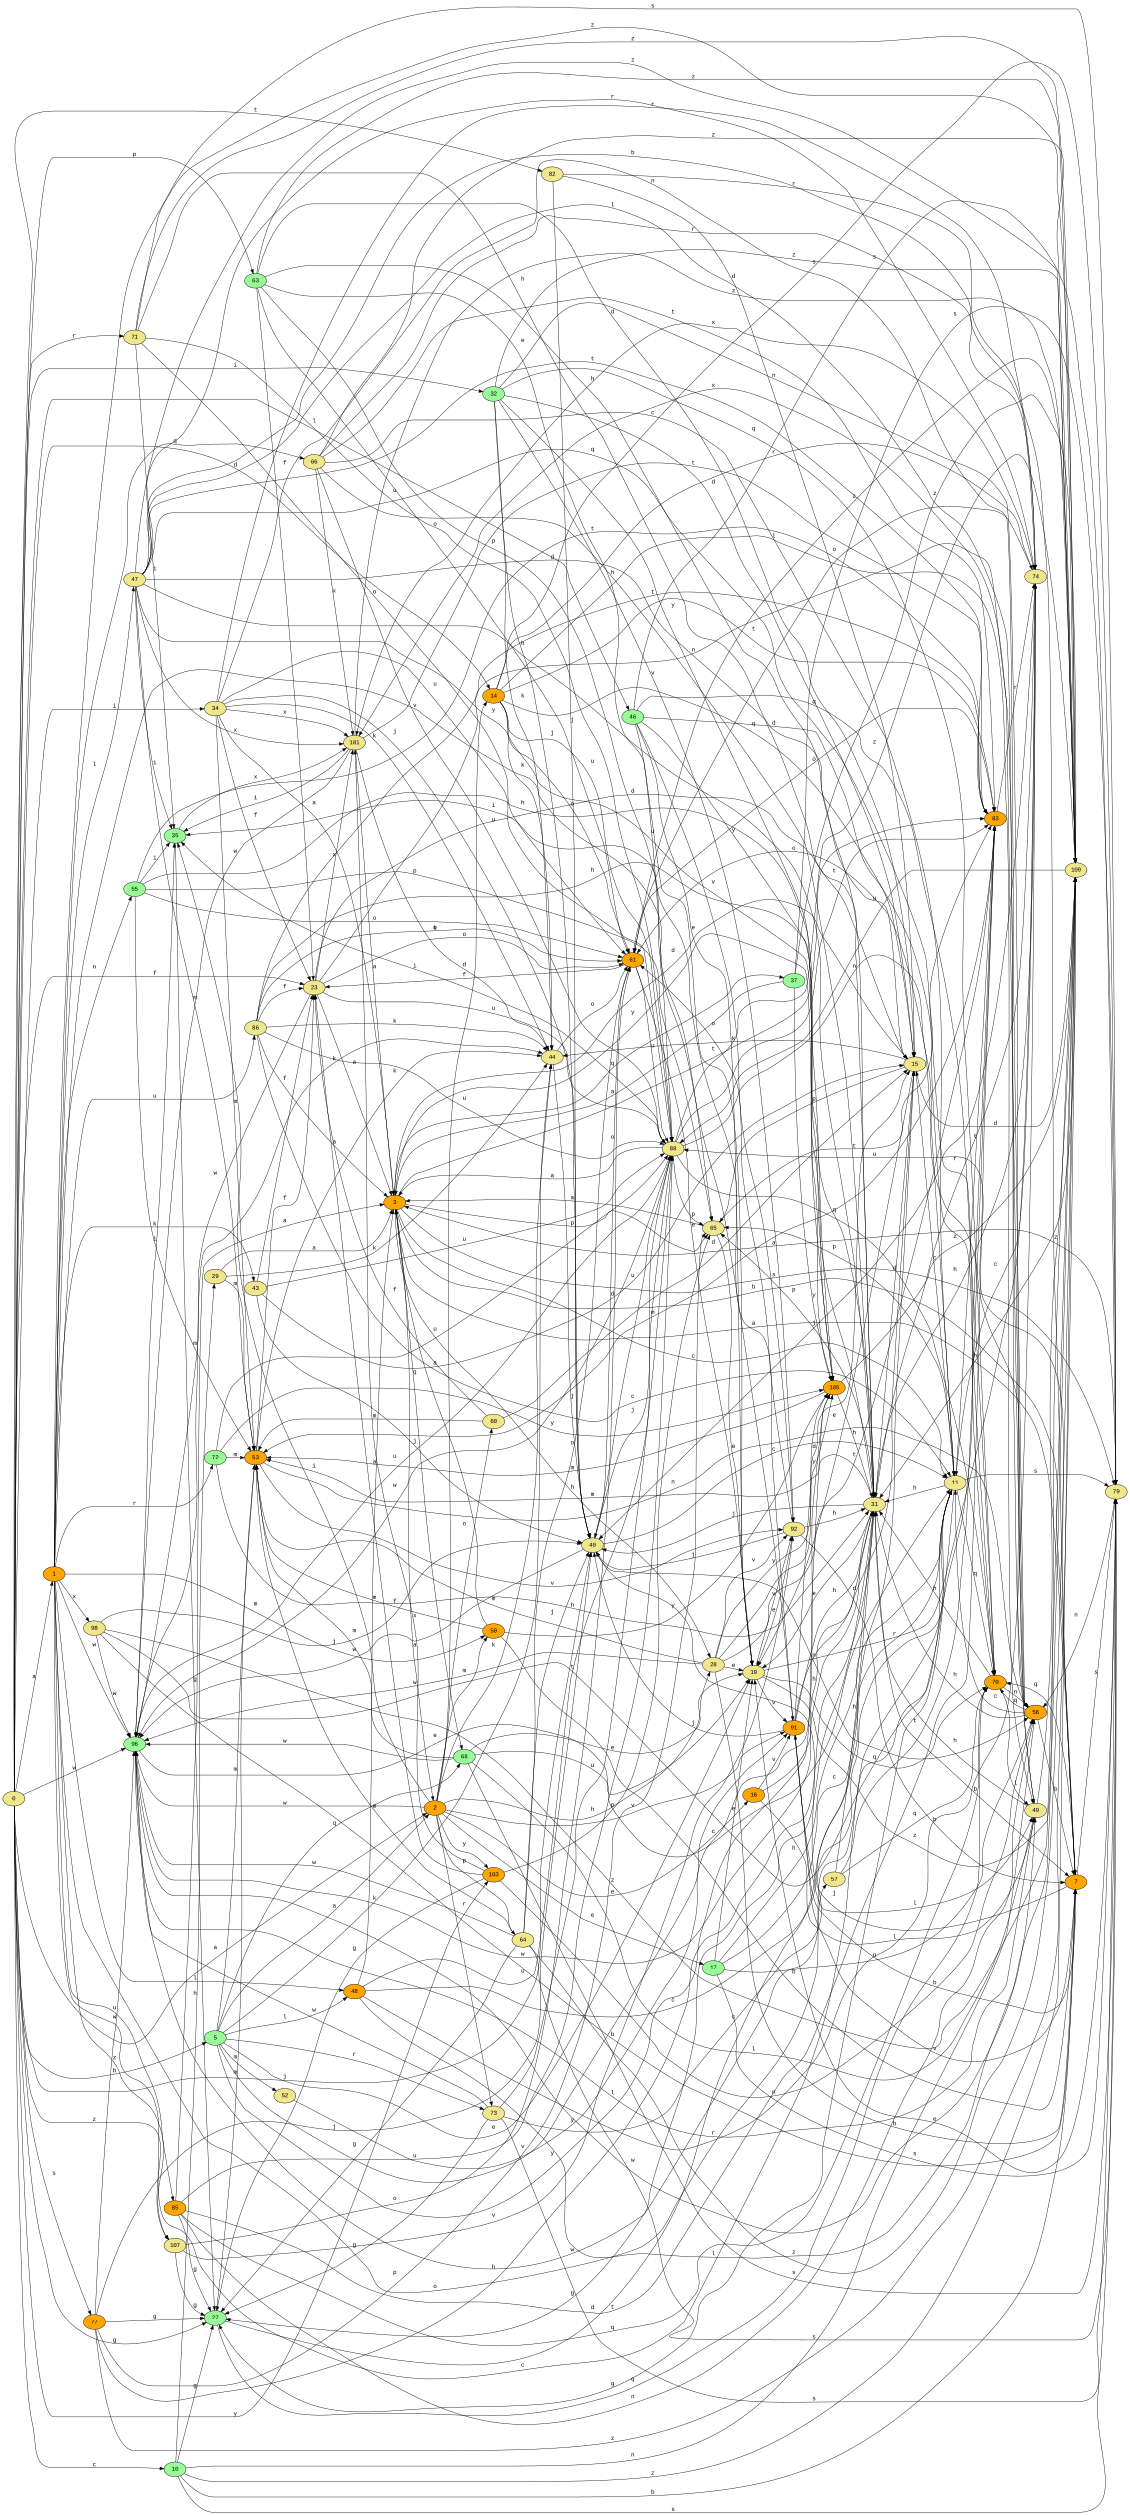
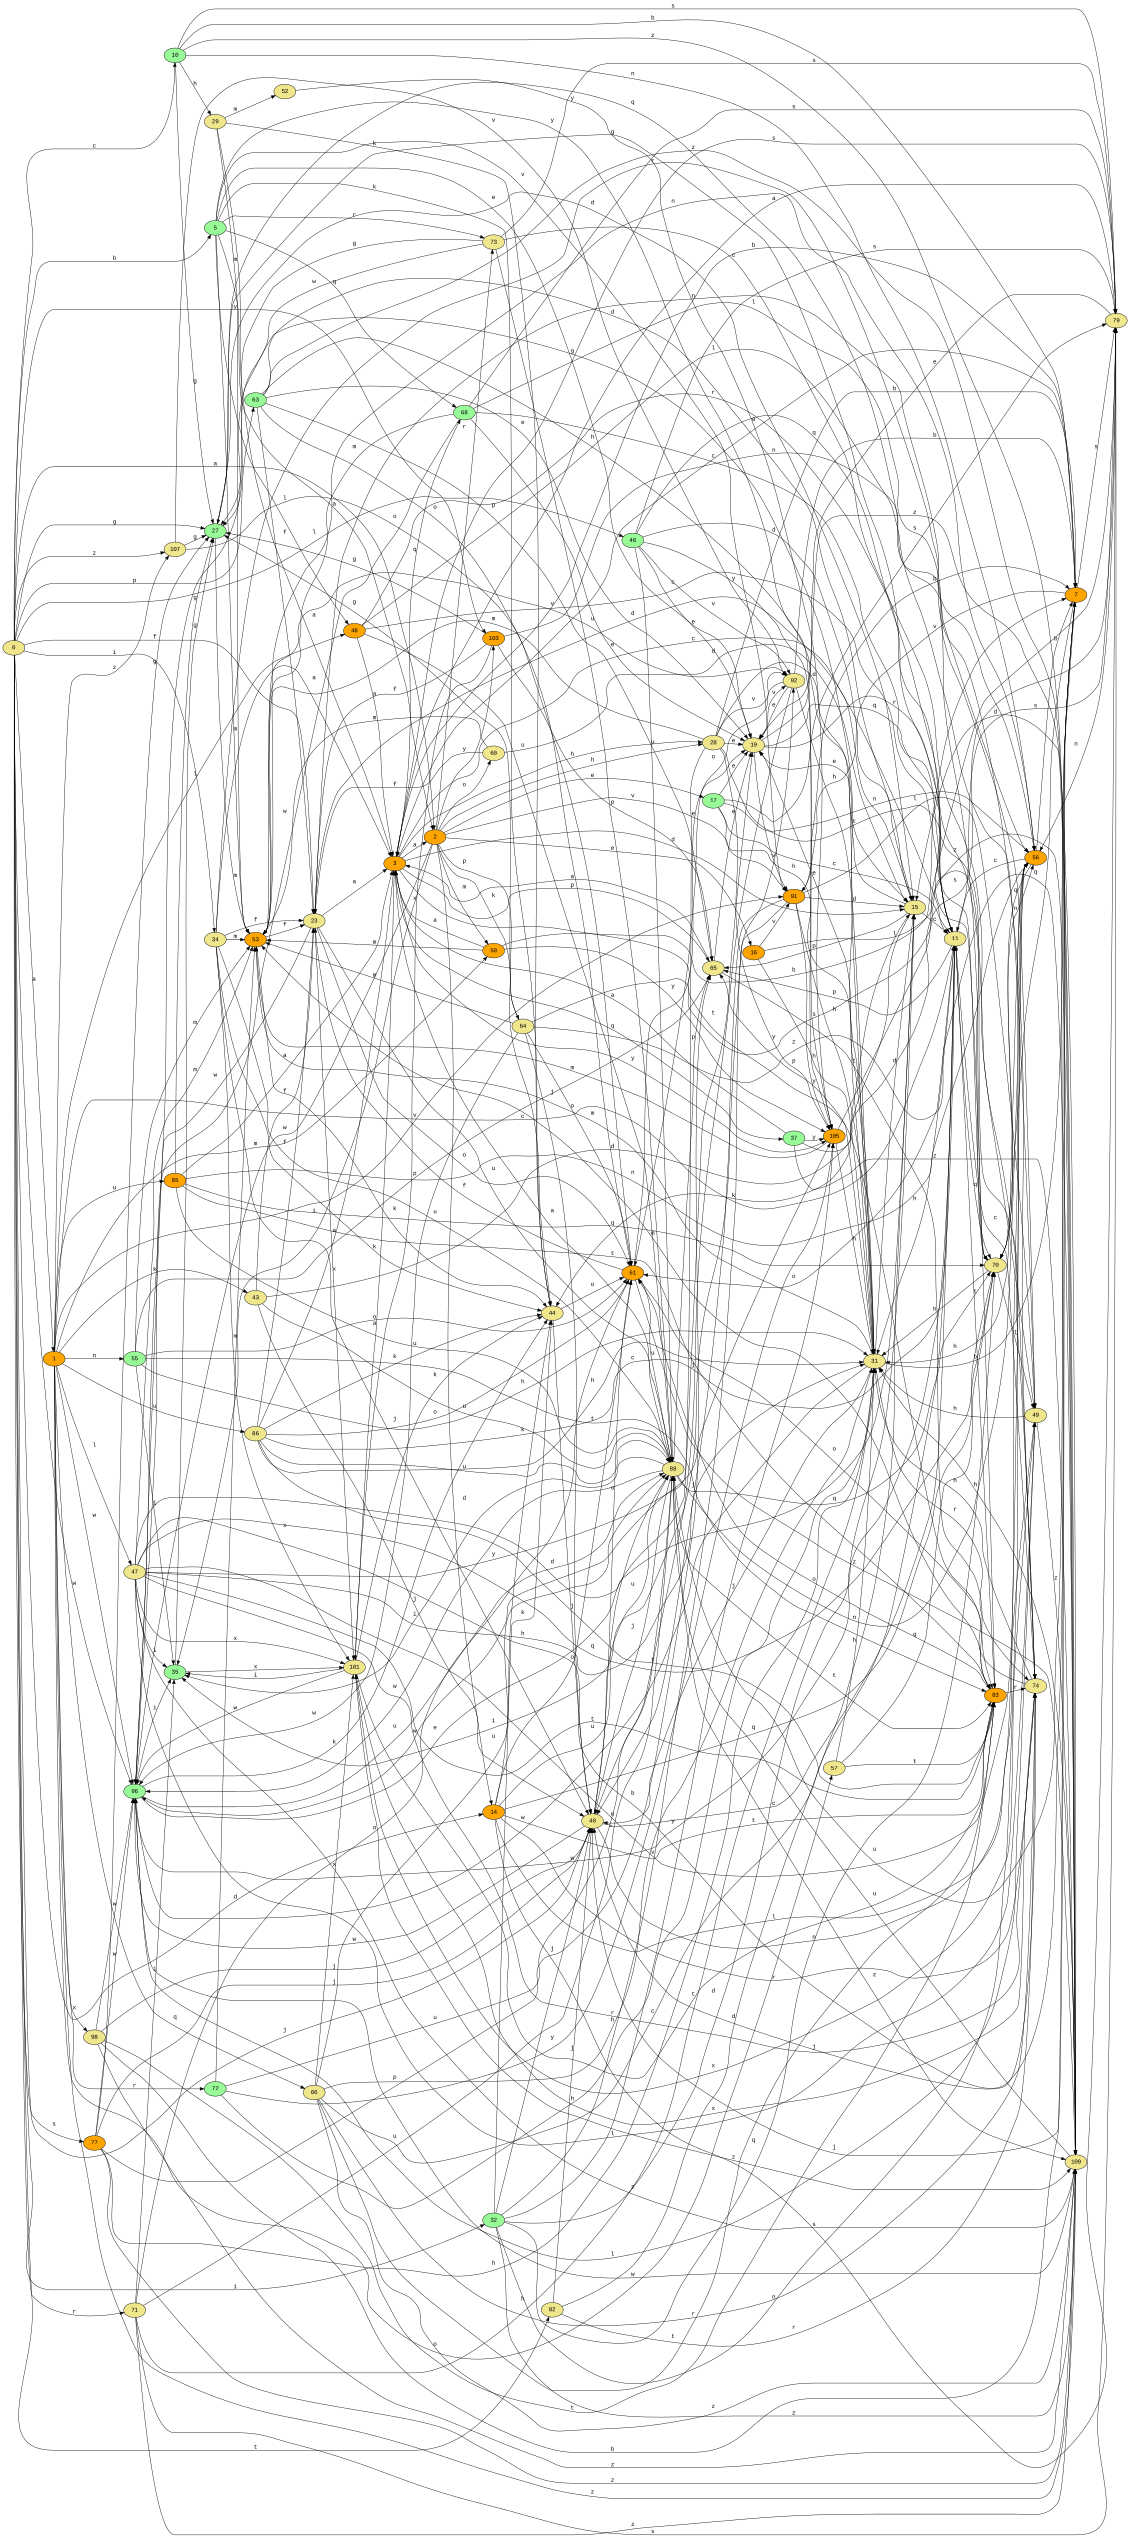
(972, 487) -> (944, 1842)
(995, 1682) -> (995, 1265)
(244, 2069) -> (248, 107)
